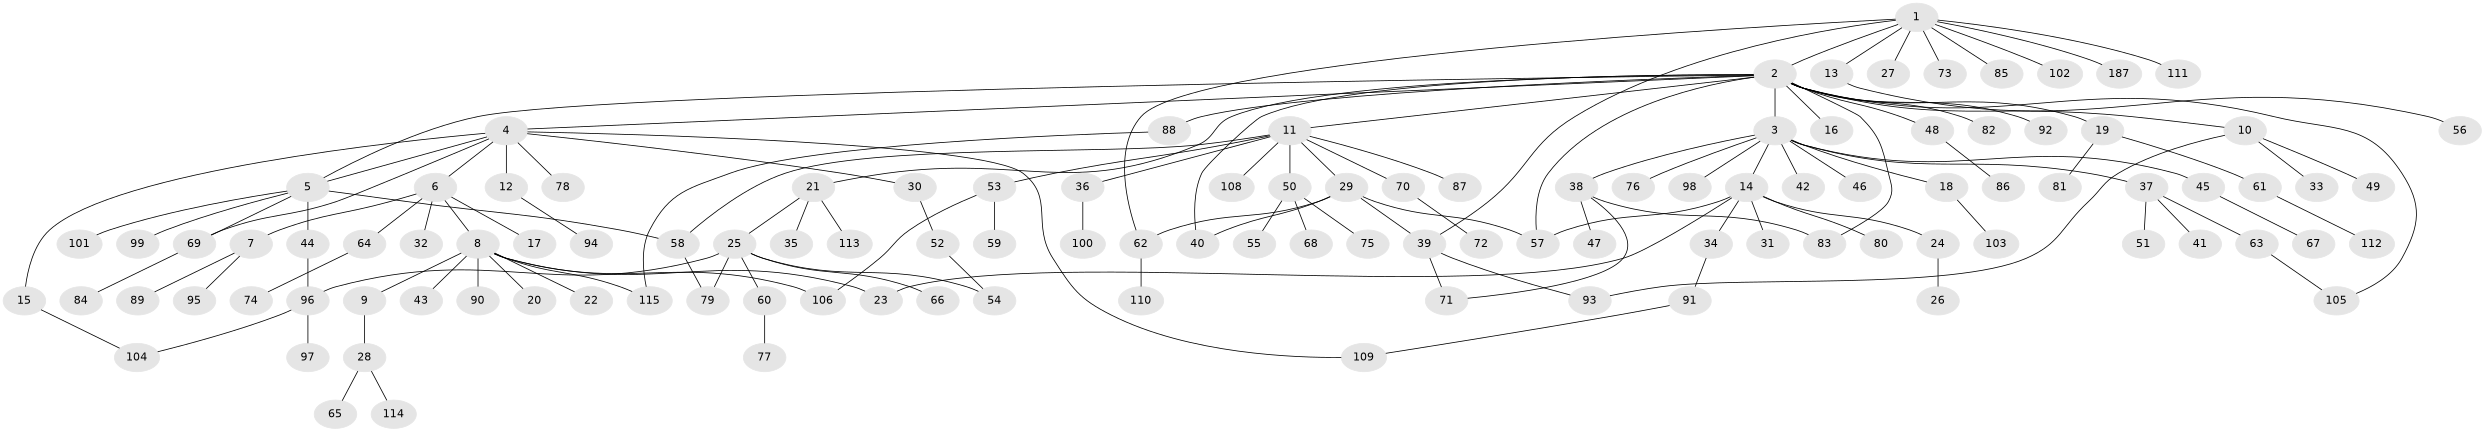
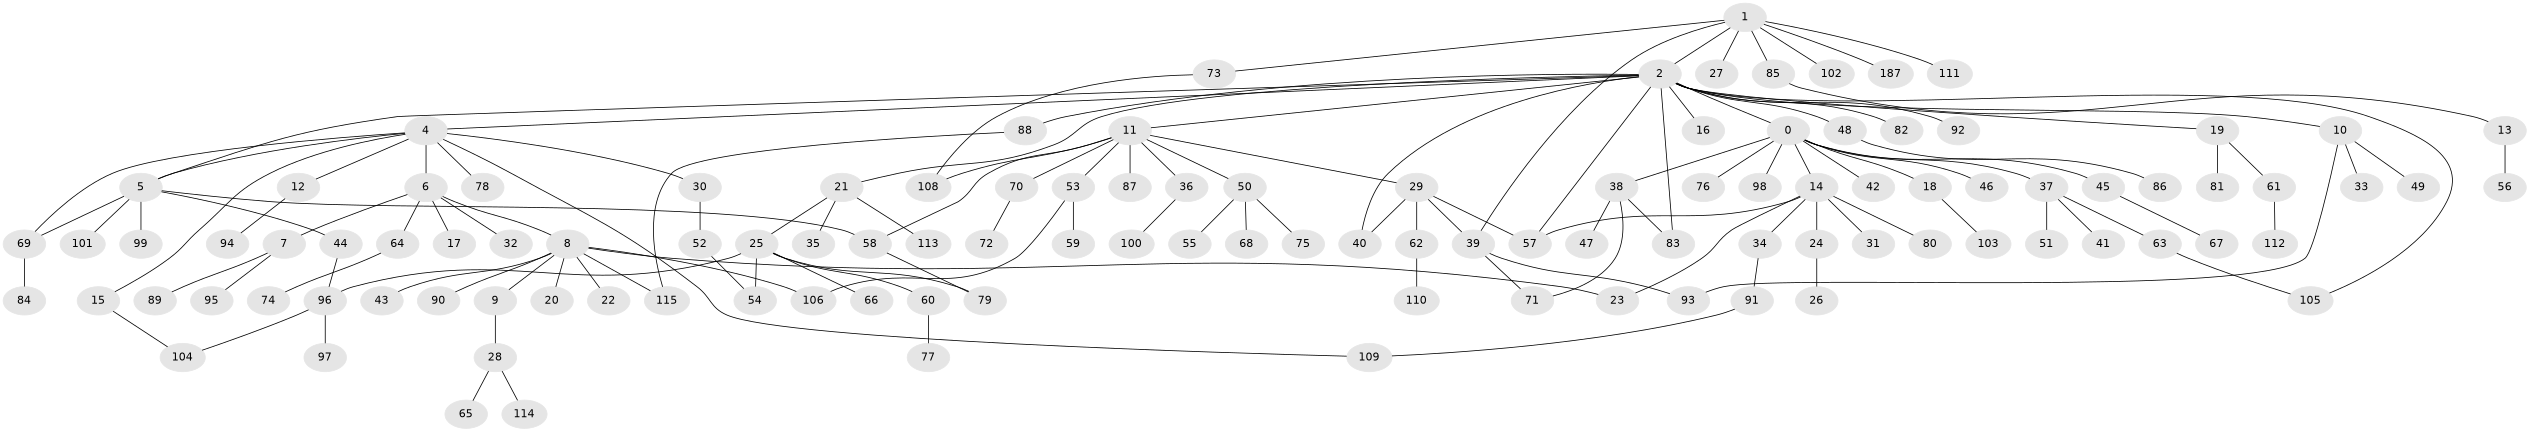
(1874, 46) -> (2139, 105)
(1455, 52) -> none
none -> (1079, 88)
(1775, 131) -> (1788, 131)
